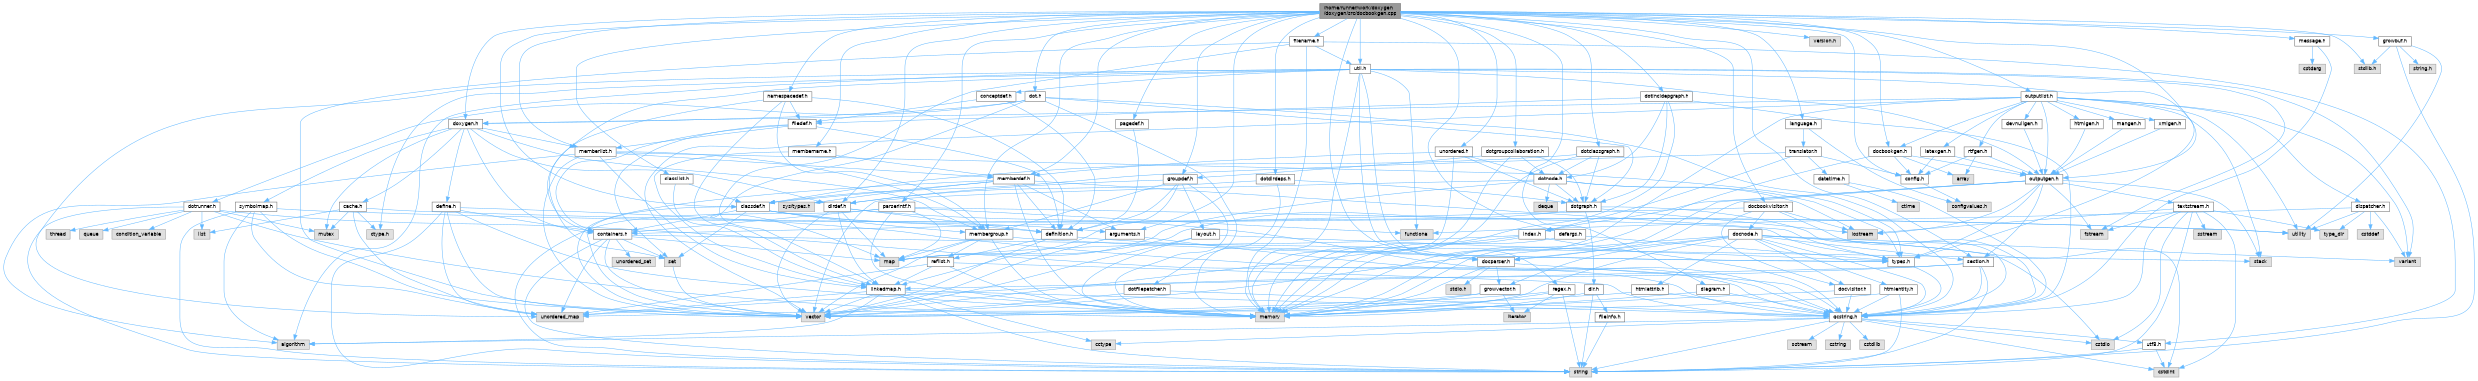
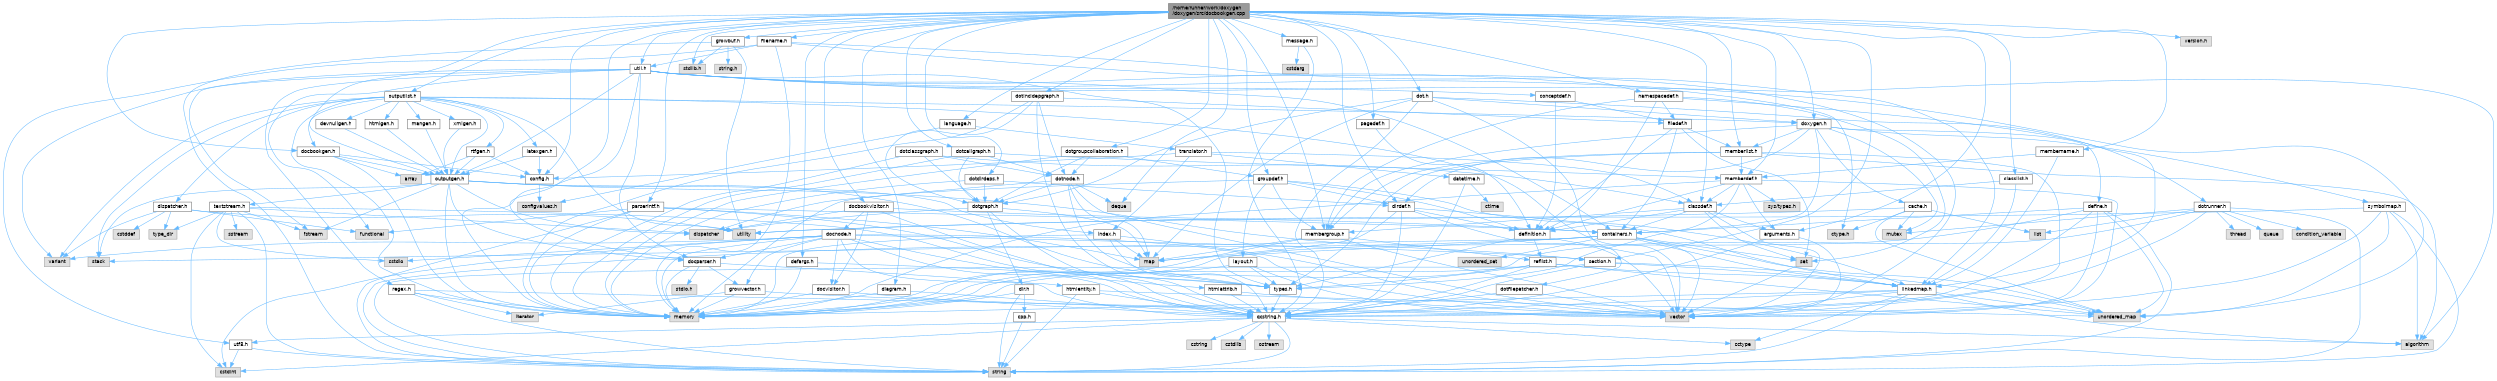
(1550, 29) -> (1211, 124)
(1454, 152) -> (973, 152)
(1863, 234) -> (706, 234)
(715, 253) -> (1750, 266)
(1448, 255) -> (1416, 279)
(1610, 317) -> (1024, 317)
(1974, 331) -> none
